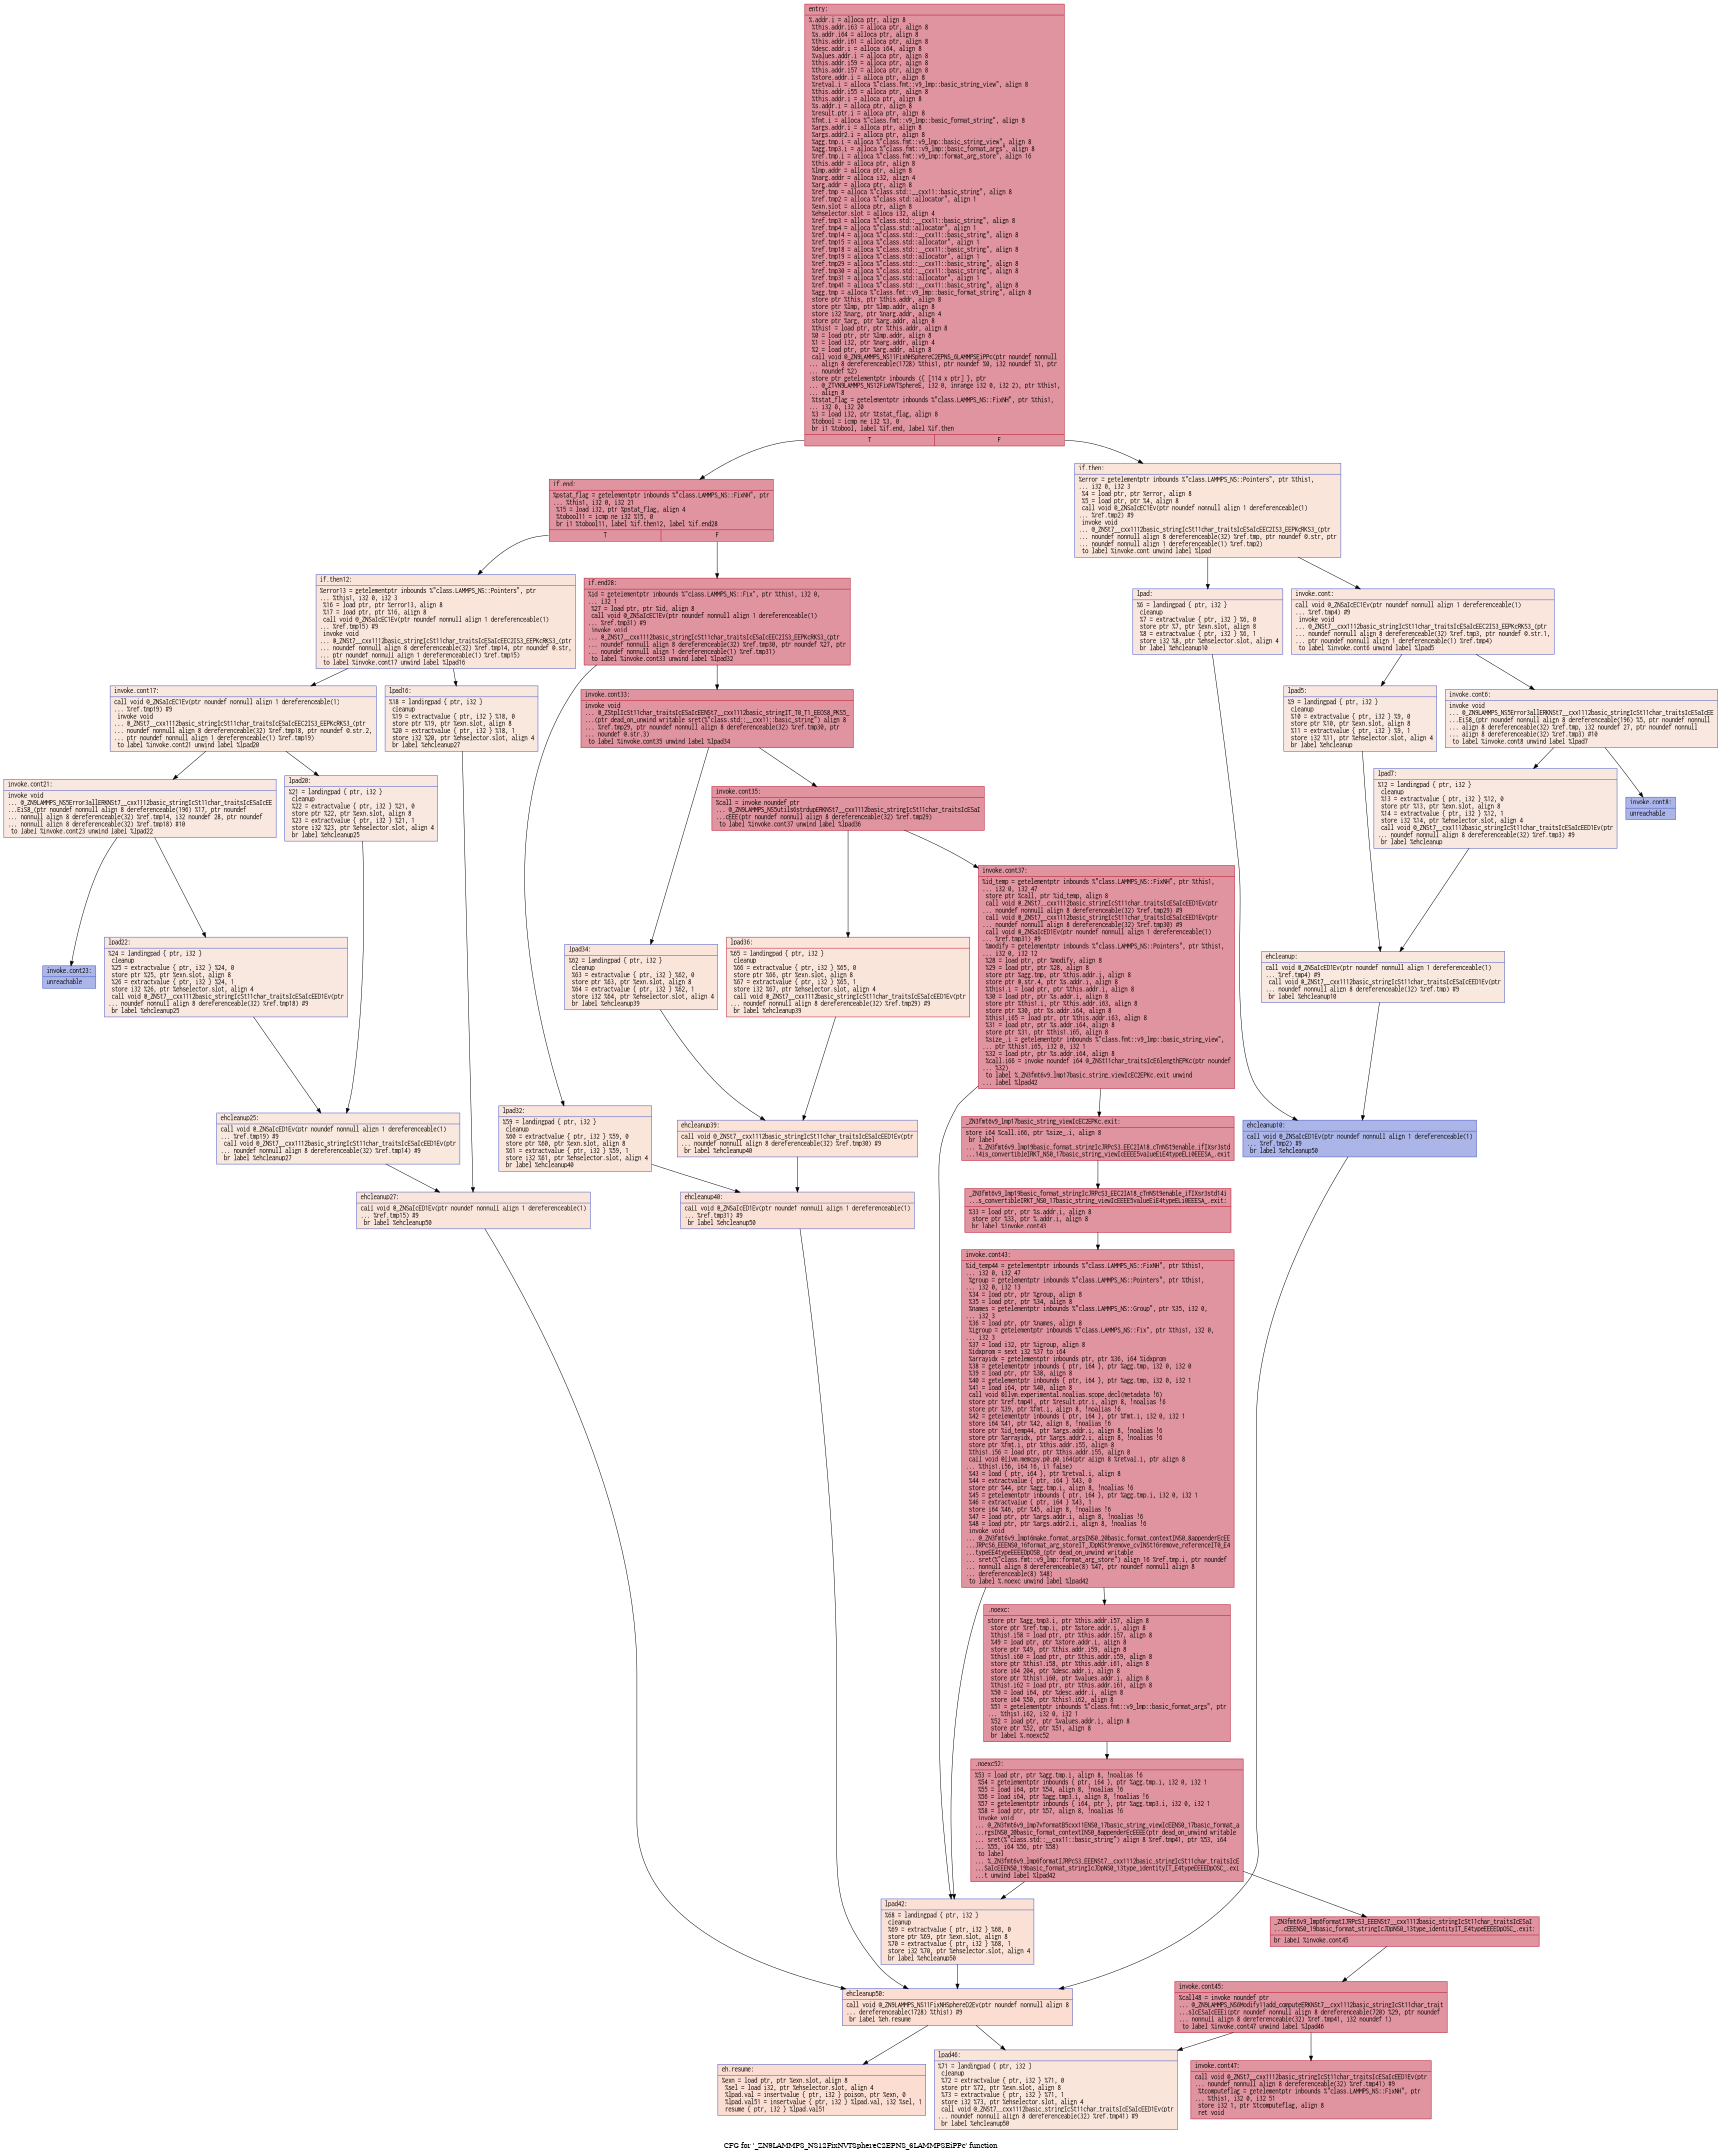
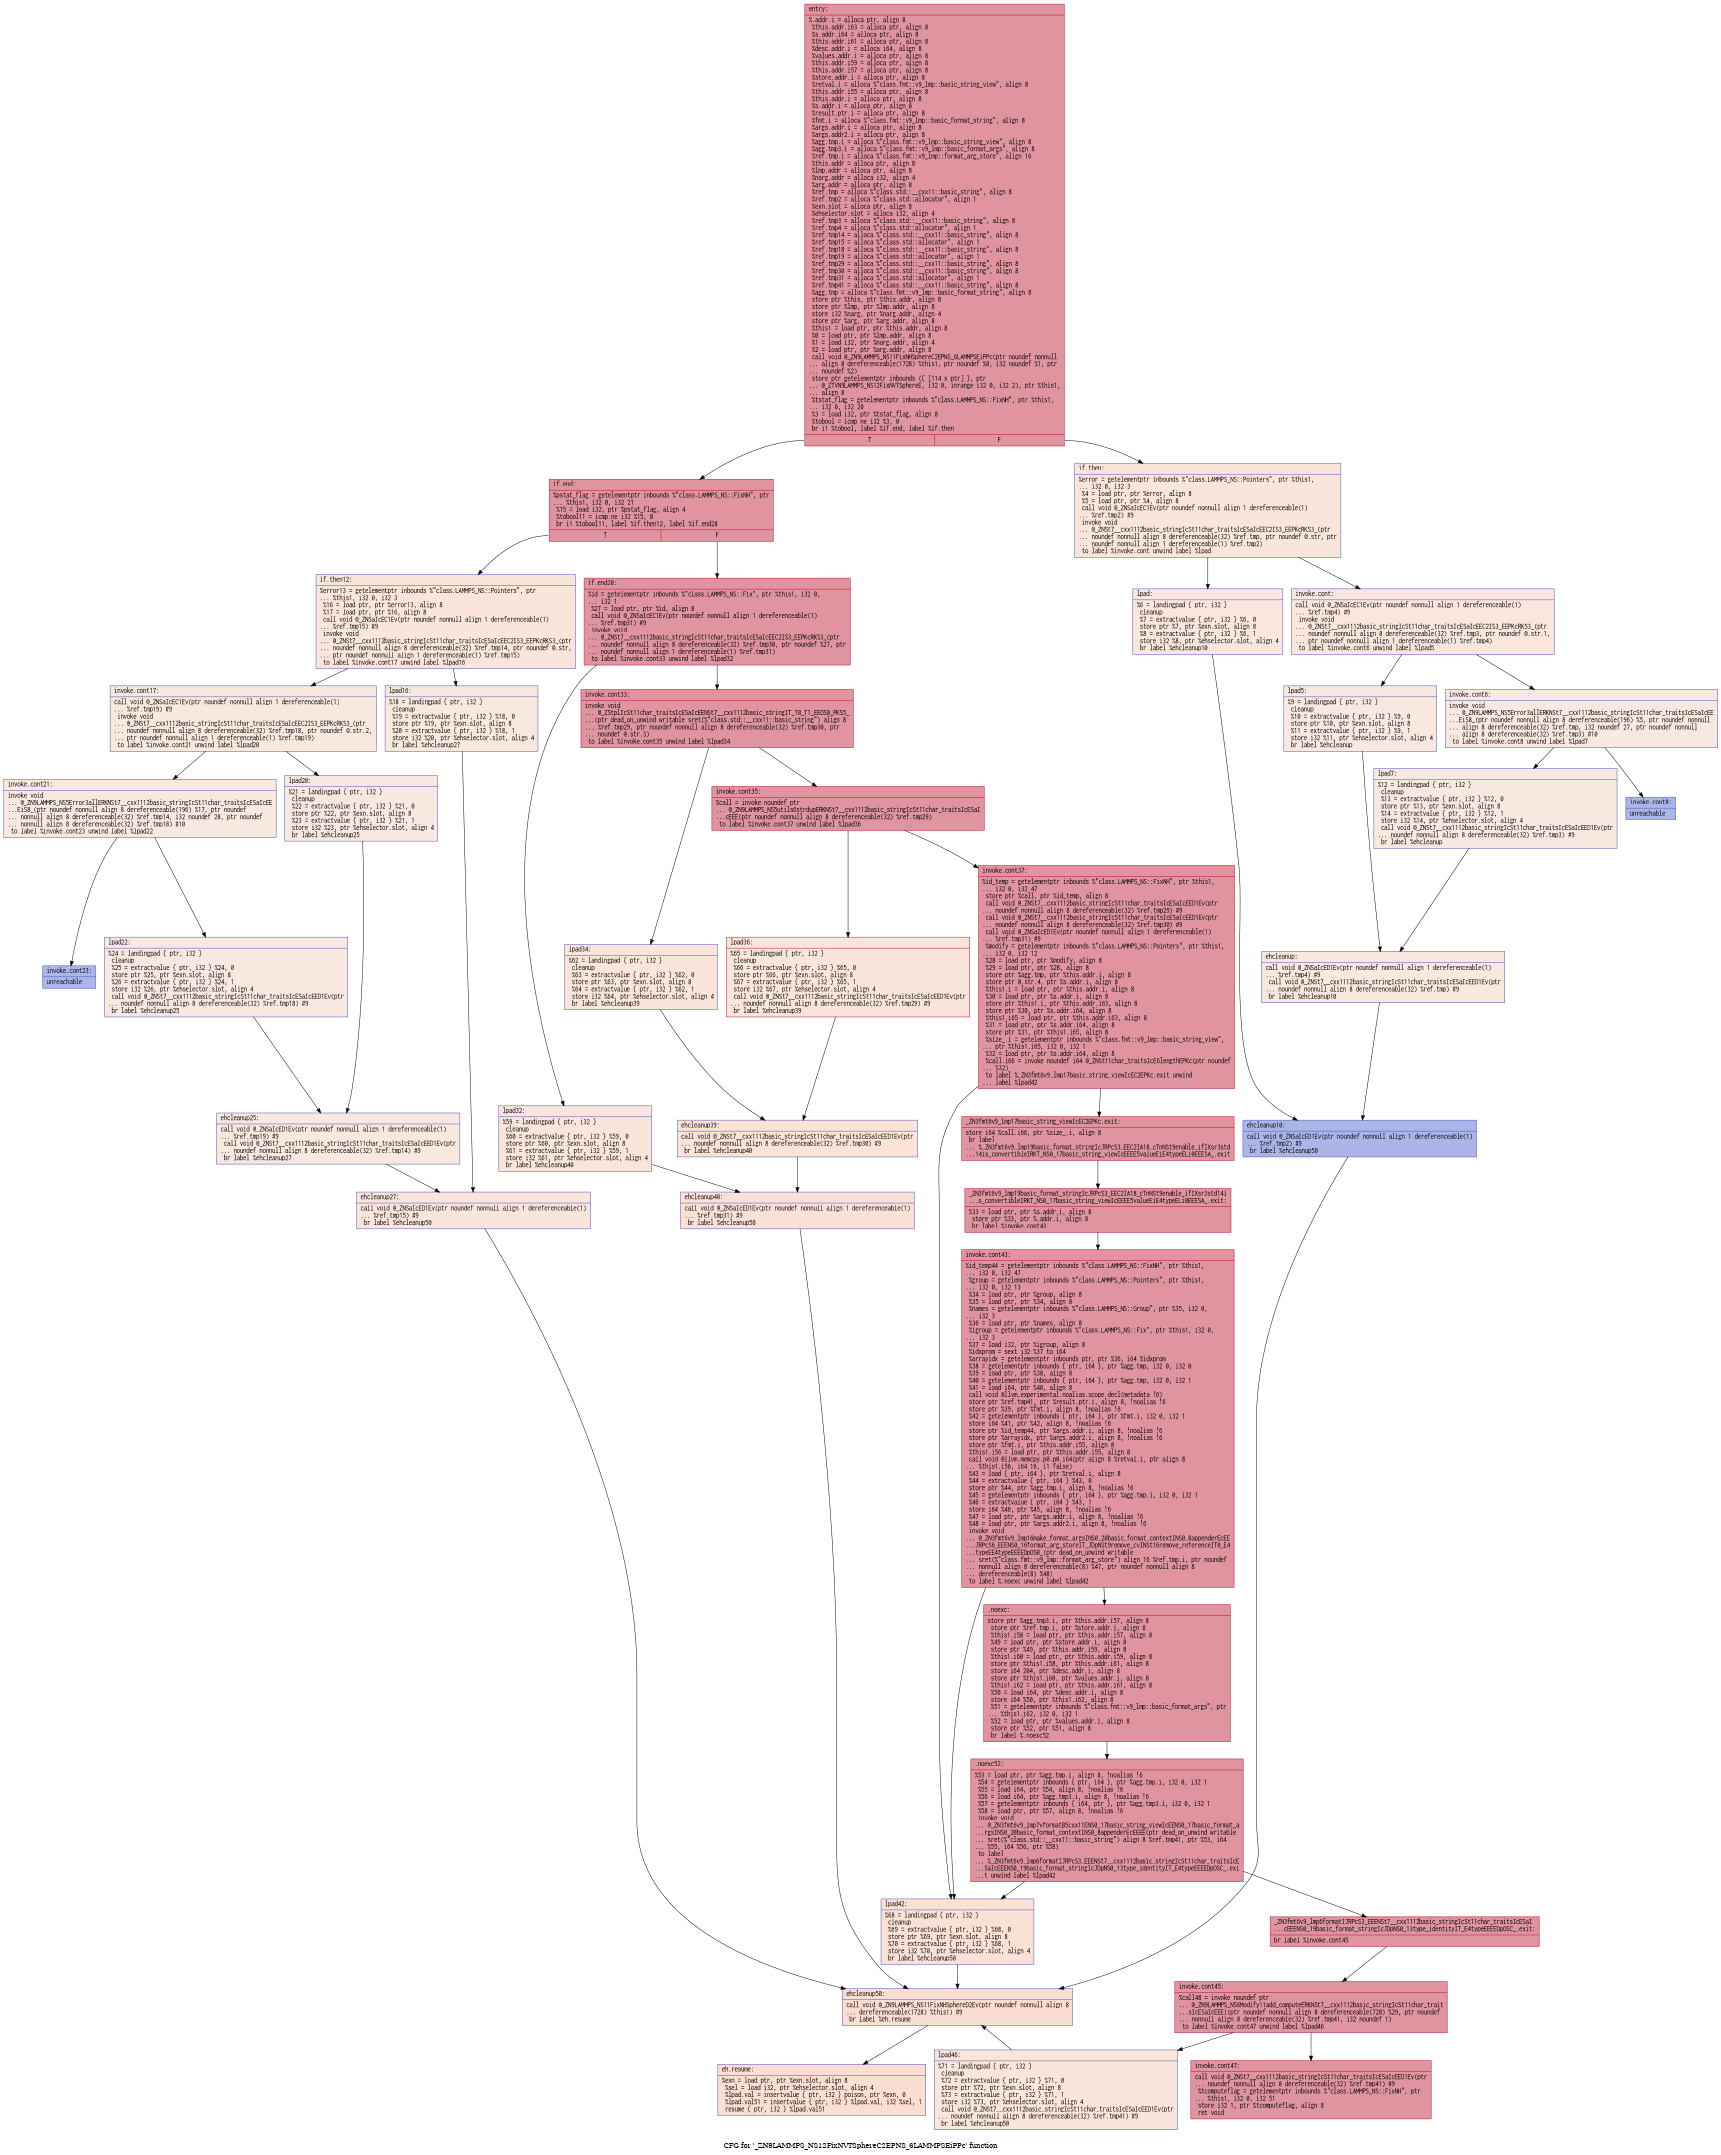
(989, 2036) -> (999, 2039)
